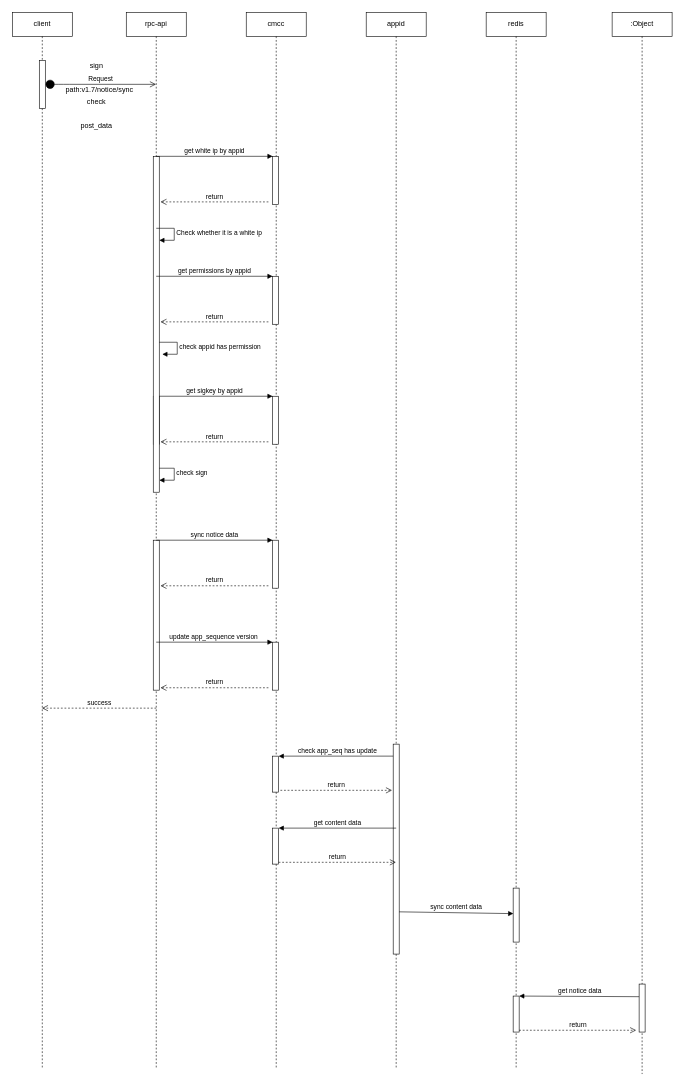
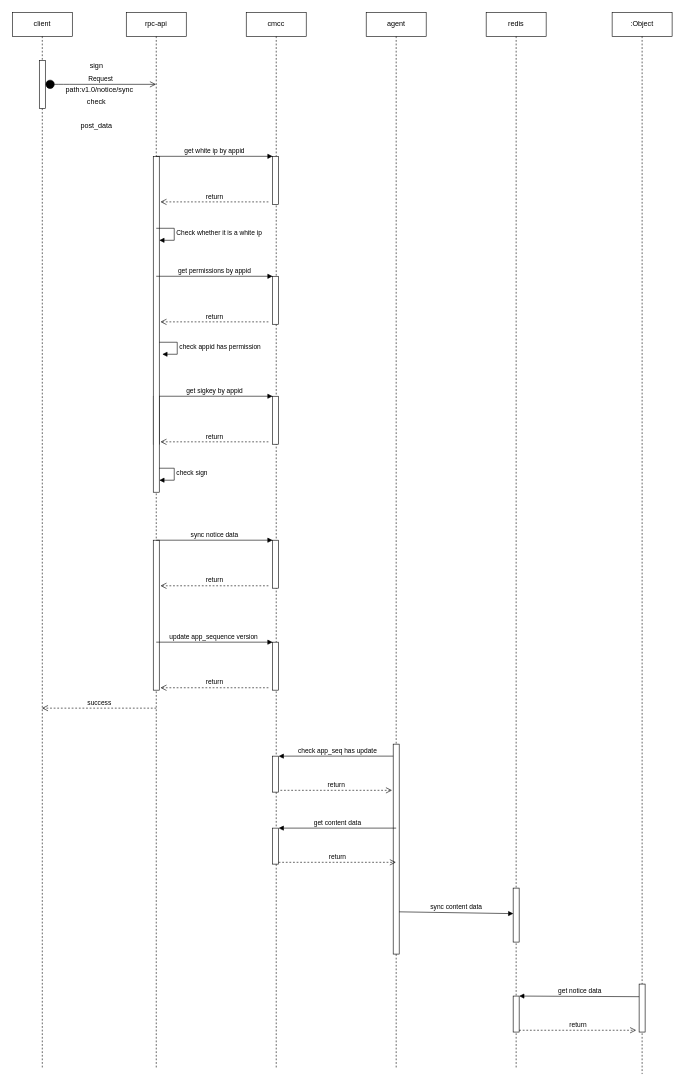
(396, 24) -> (396, 24)
(100, 90) -> (100, 90)
